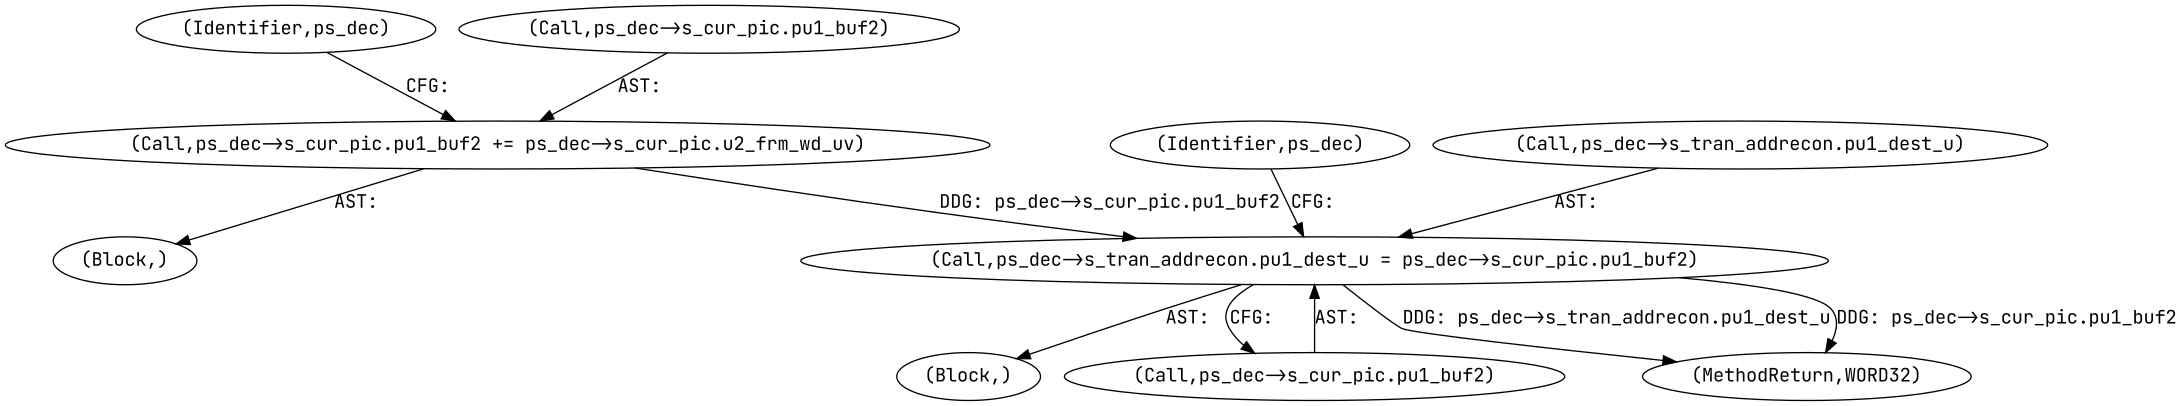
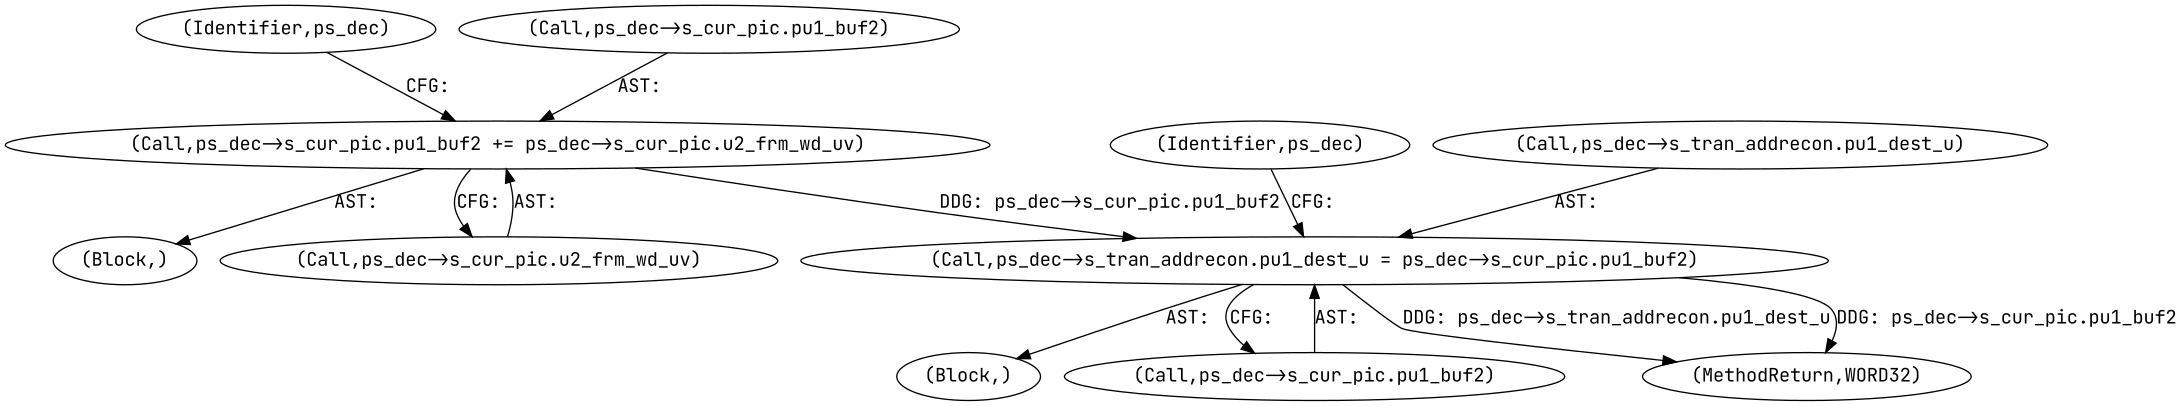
none -> (499, 261)
